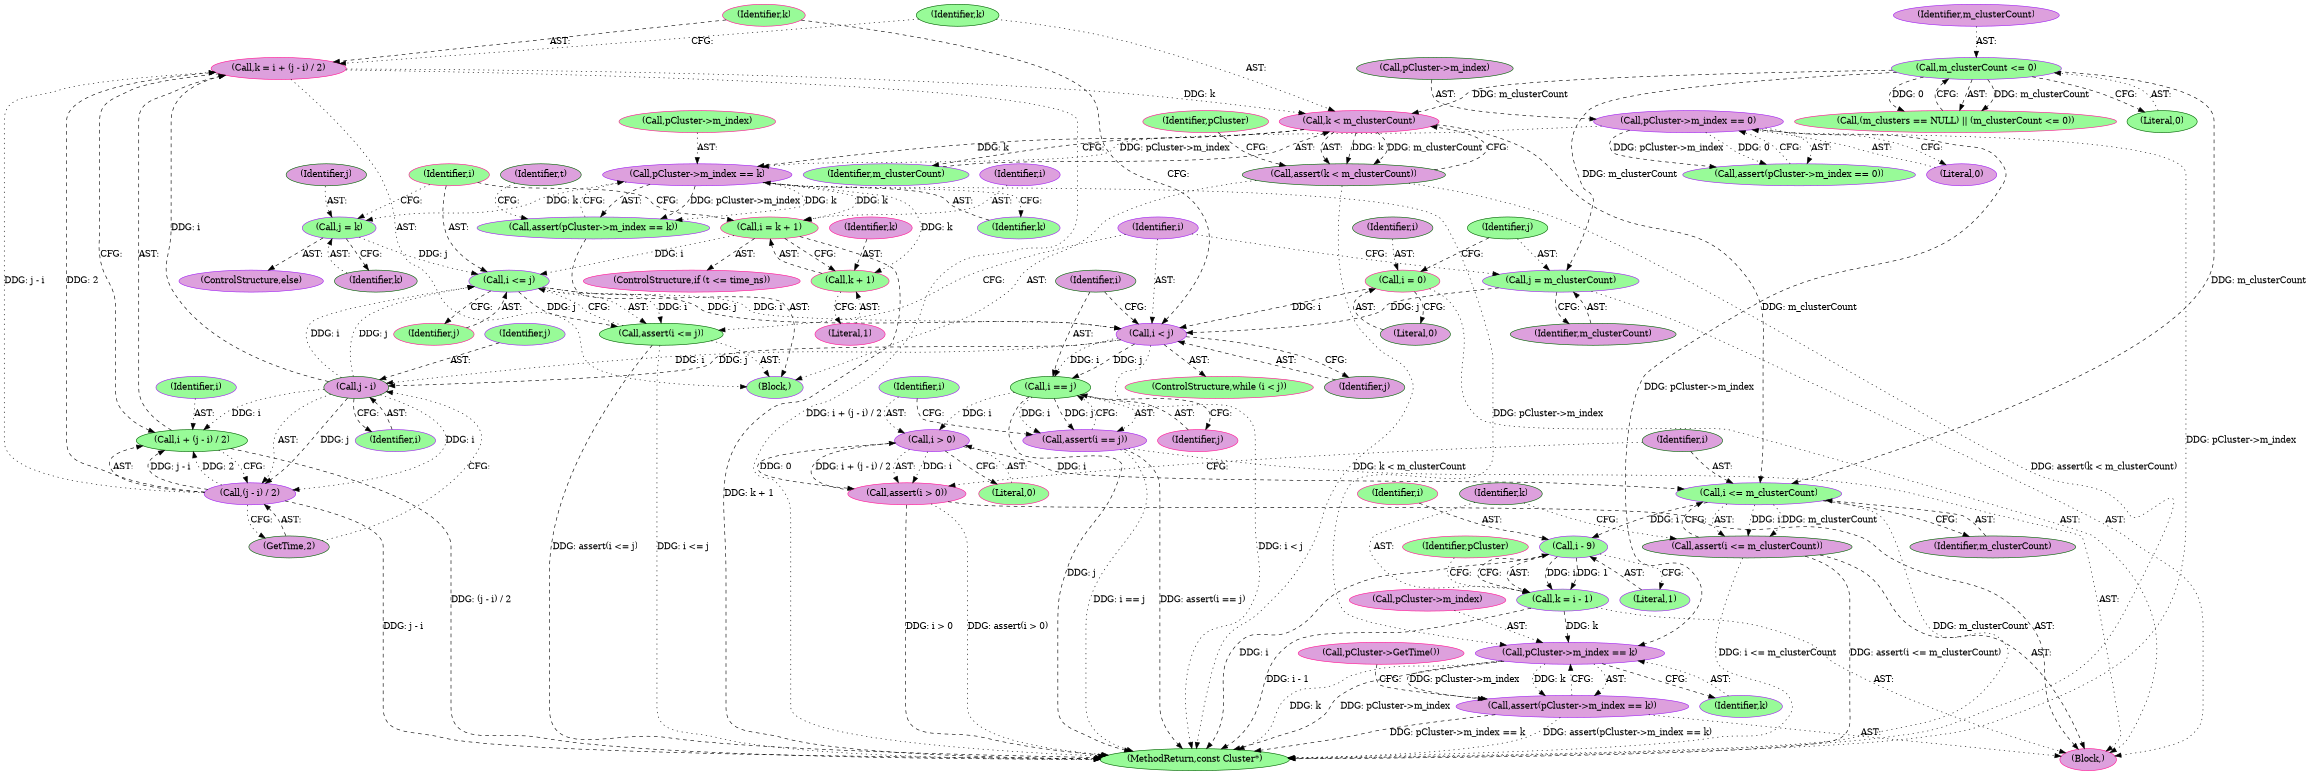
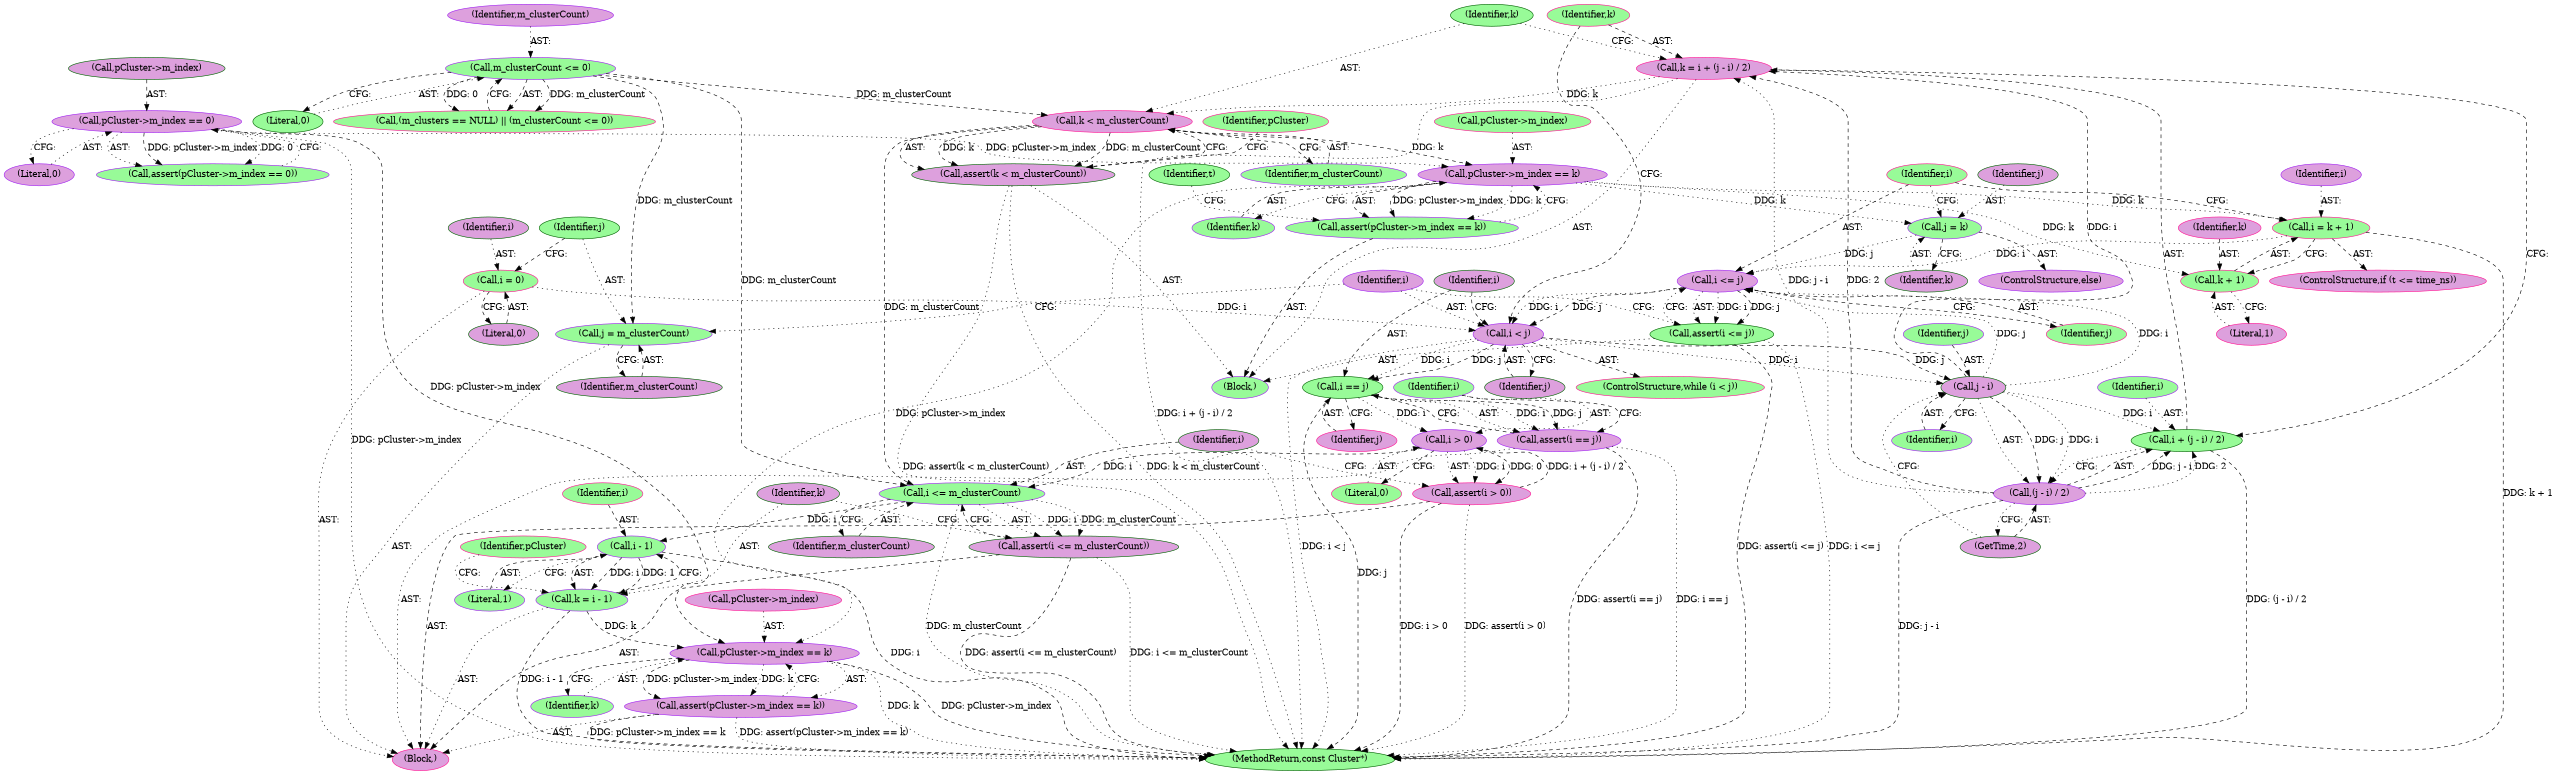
(541, 175) -> (1189, 175)
(509, 281) -> (1717, 281)
(1279, 307) -> (1001, 301)
(1348, 320) -> none
(1095, 412) -> (1444, 421)
(1574, 547) -> (631, 547)
(1381, 653) -> none
